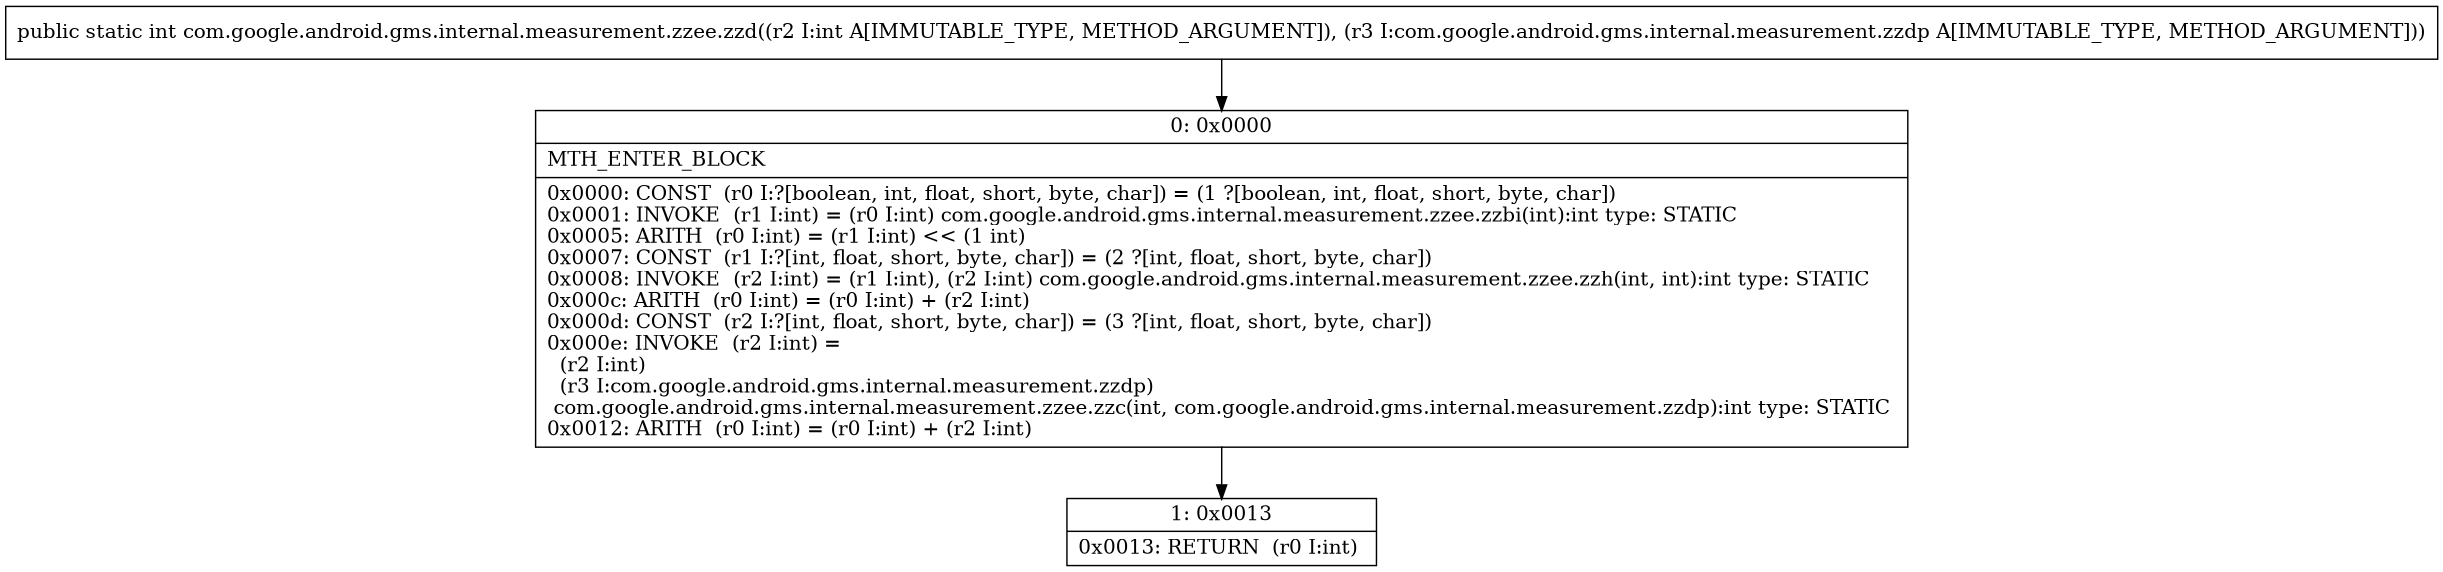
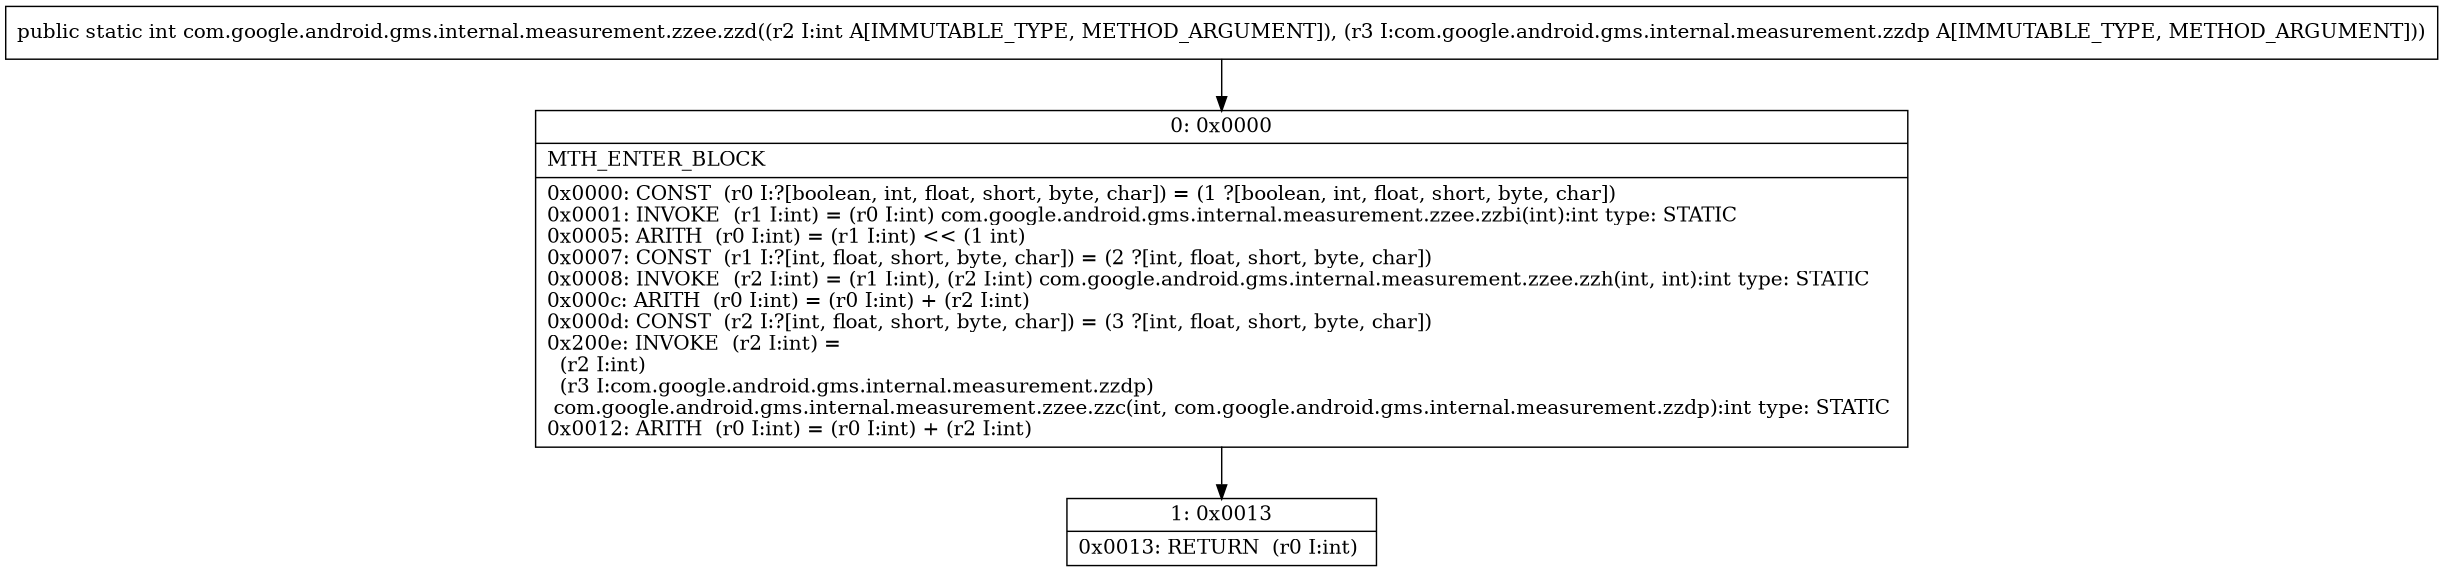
(698, 344) -> (698, 344)
